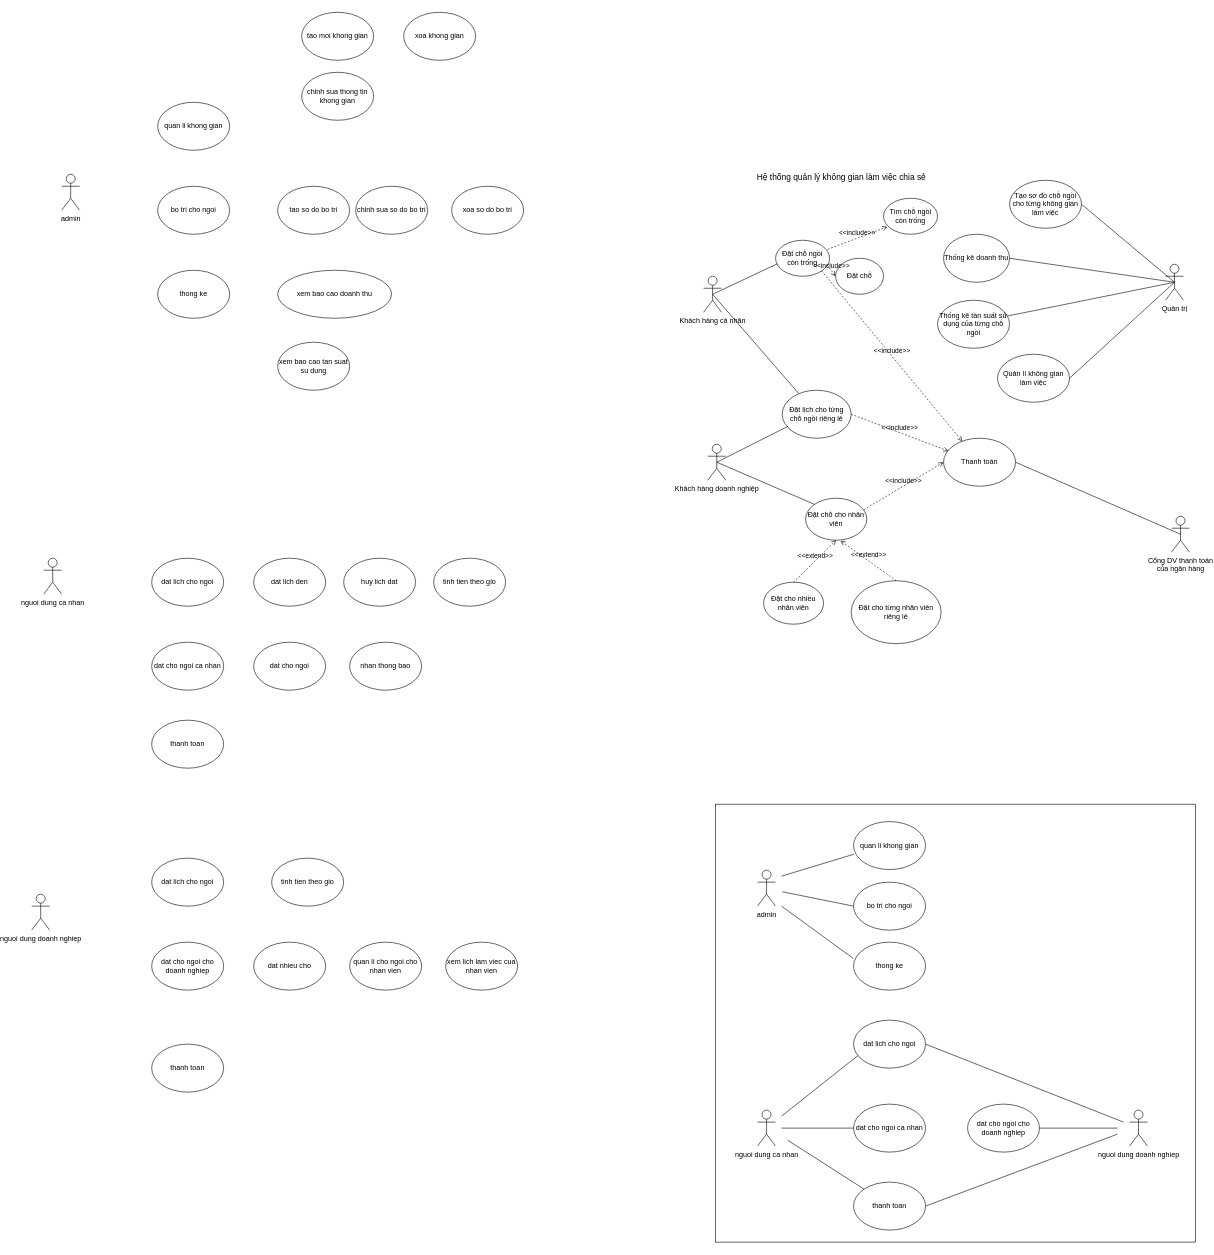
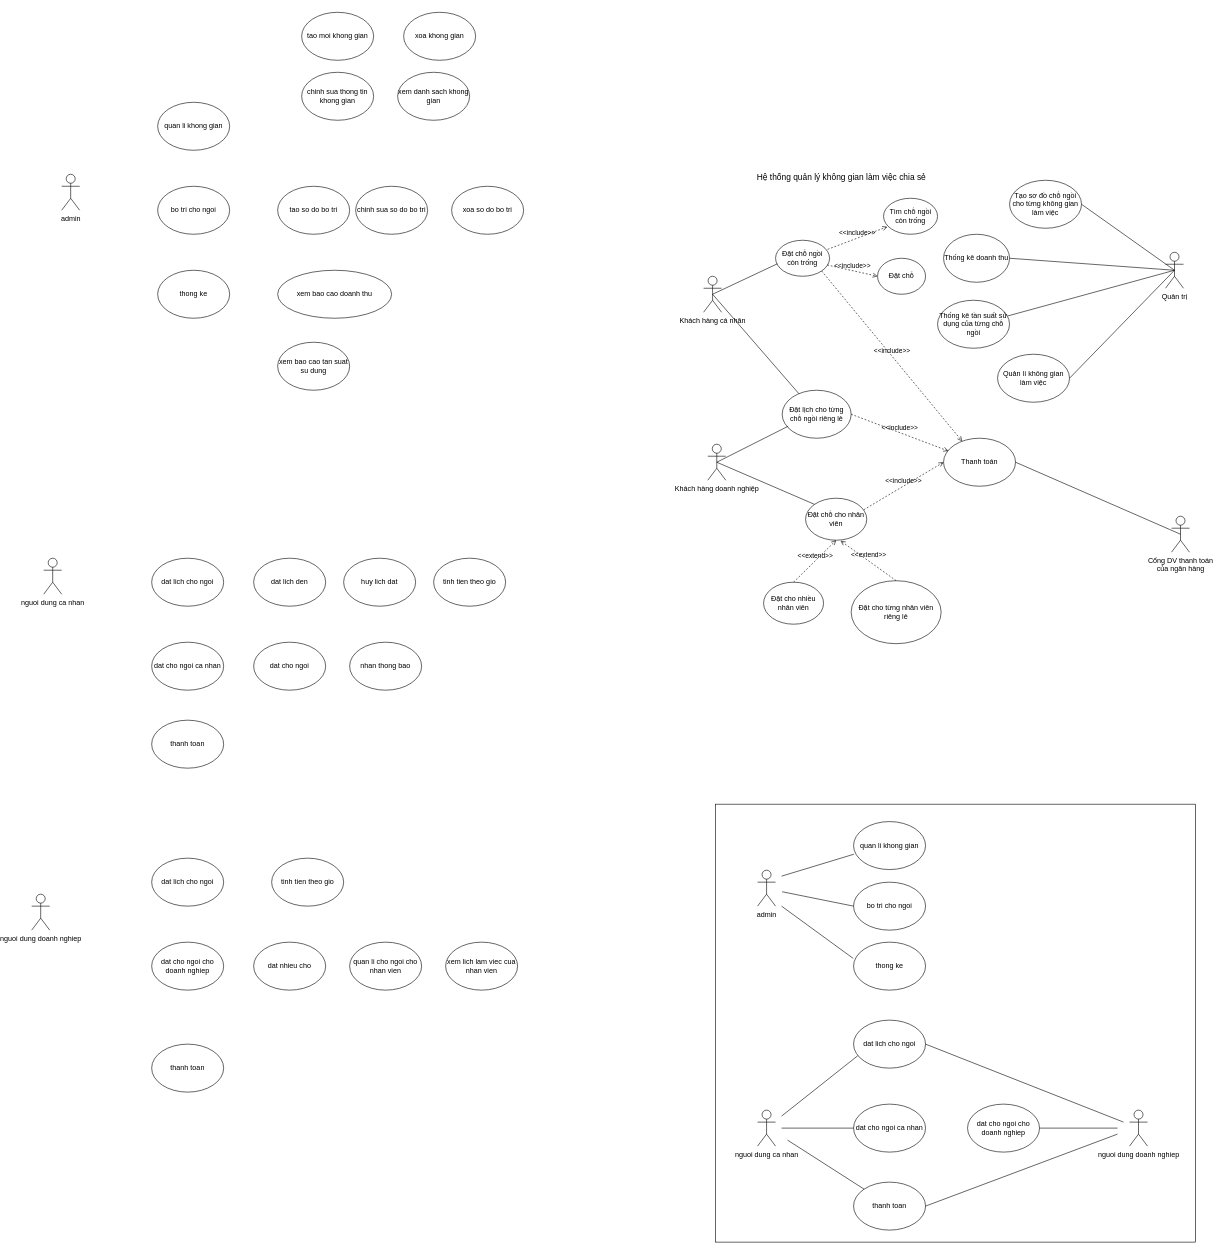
none -> (434, 96)
(860, 276) -> (902, 276)
(1175, 282) -> (1175, 270)
